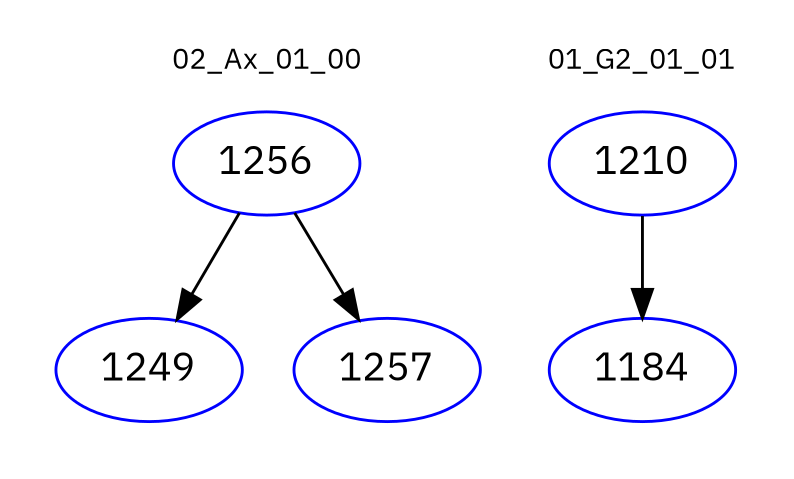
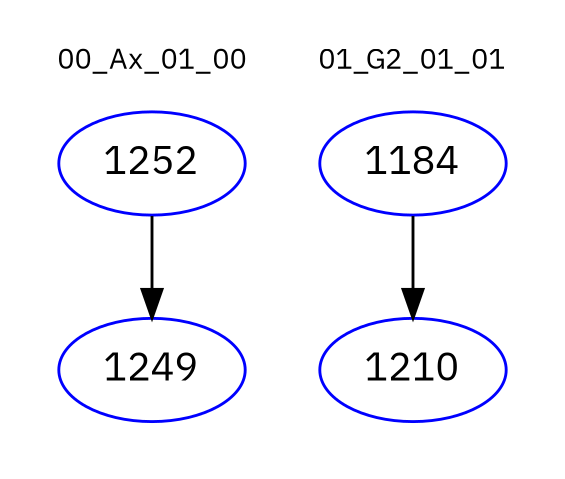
(268, 62) -> (153, 62)
(267, 163) -> (152, 163)
(642, 253) -> (413, 253)
(387, 370) -> none
